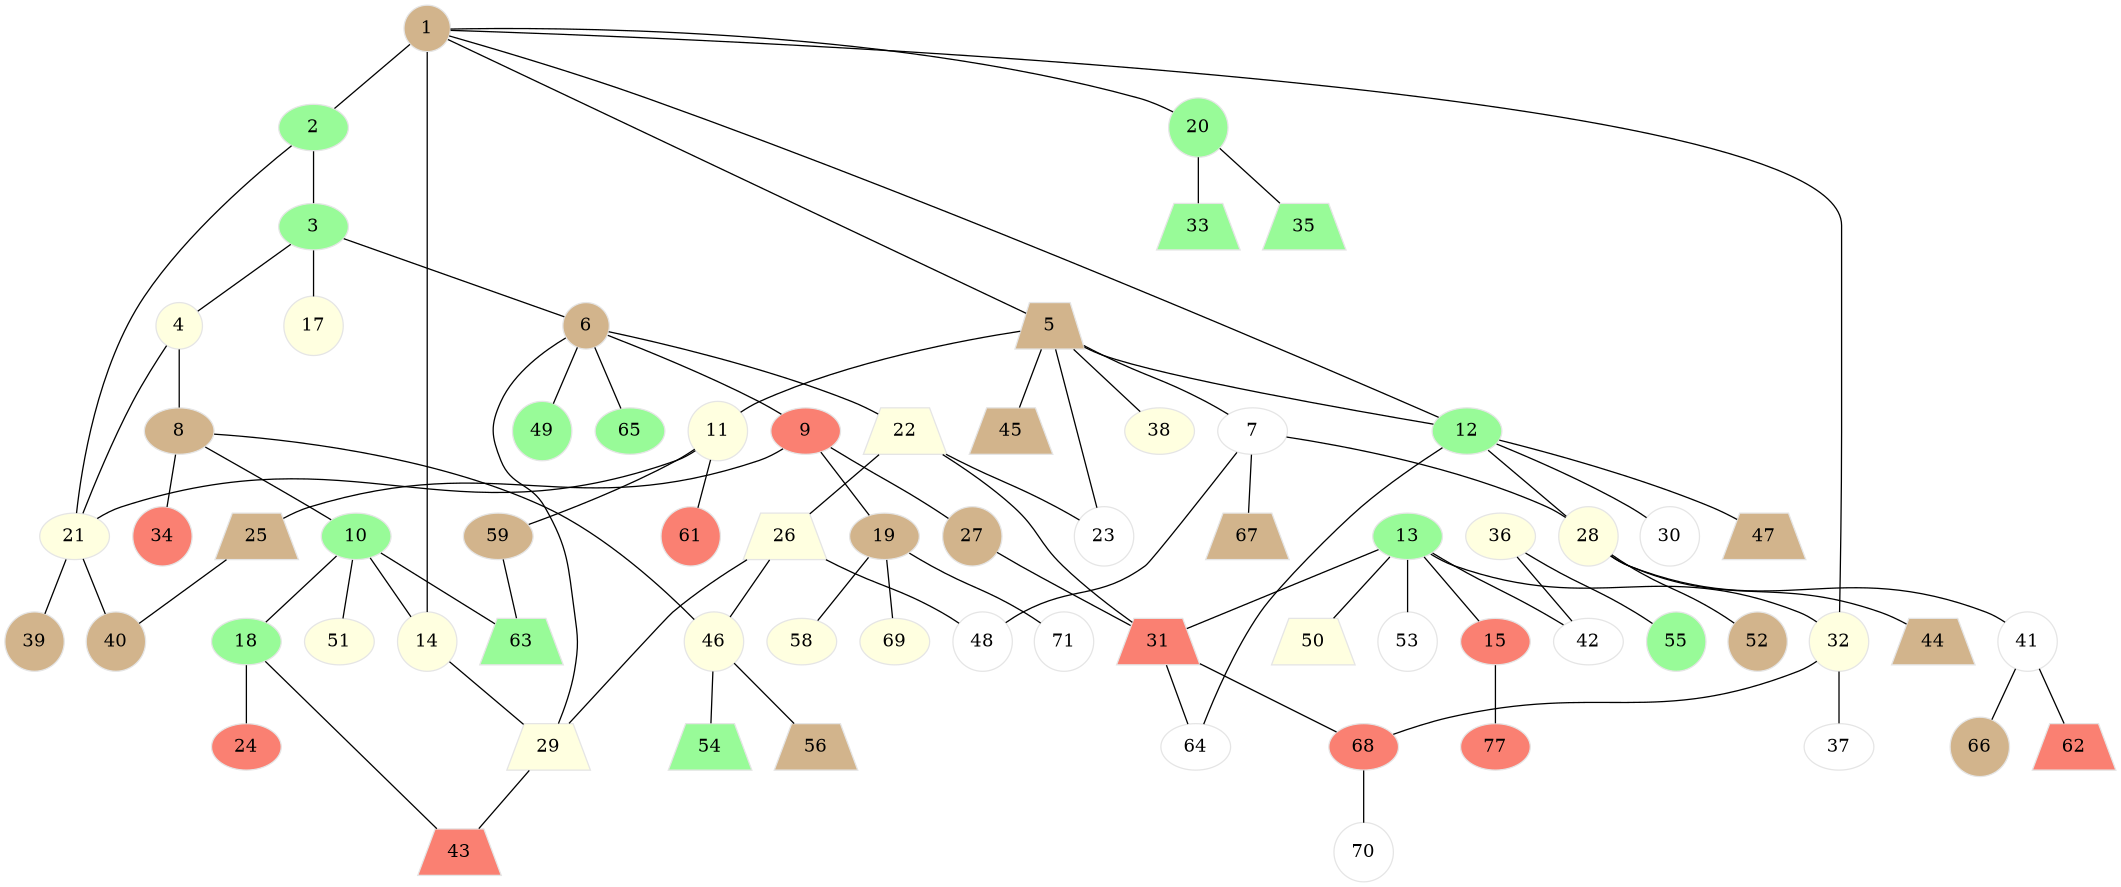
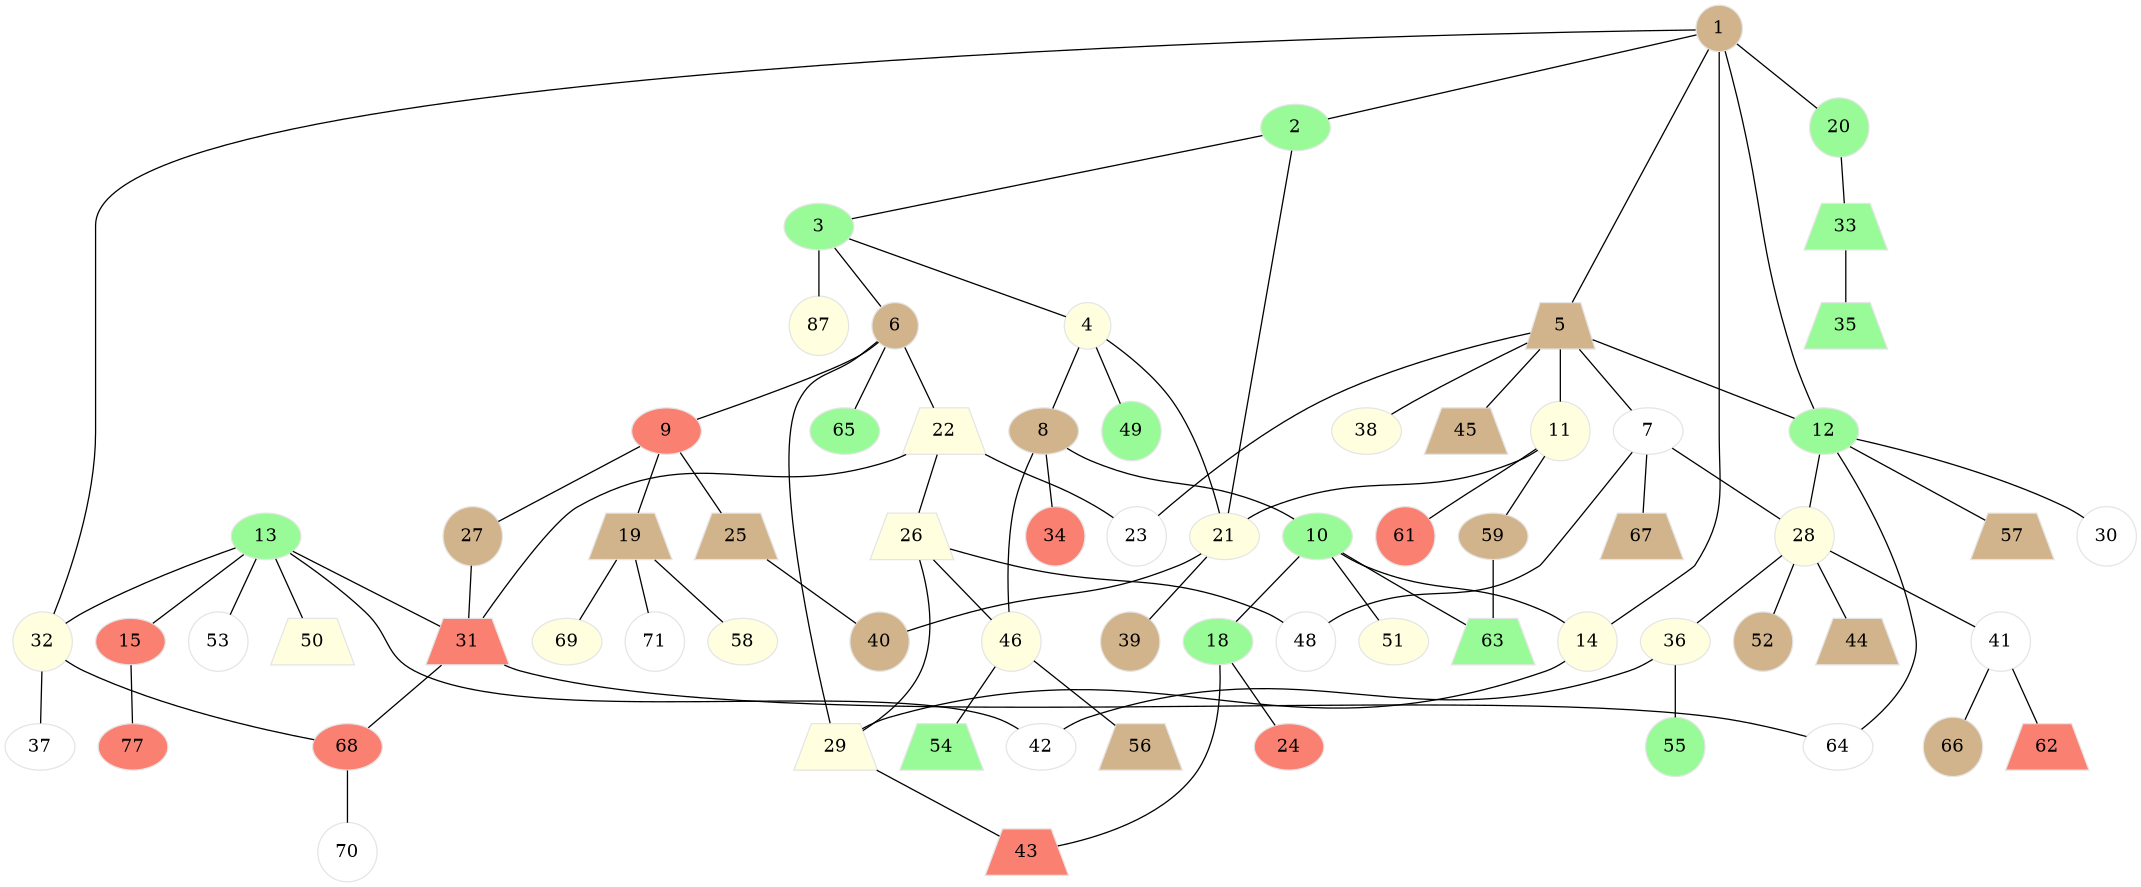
(1250, 176) -> (1846, 276)
(314, 326) -> (819, 326)
(565, 376) -> (1108, 376)
(884, 536) -> (630, 536)
(1764, 536) -> (2012, 536)
none -> (1740, 589)
